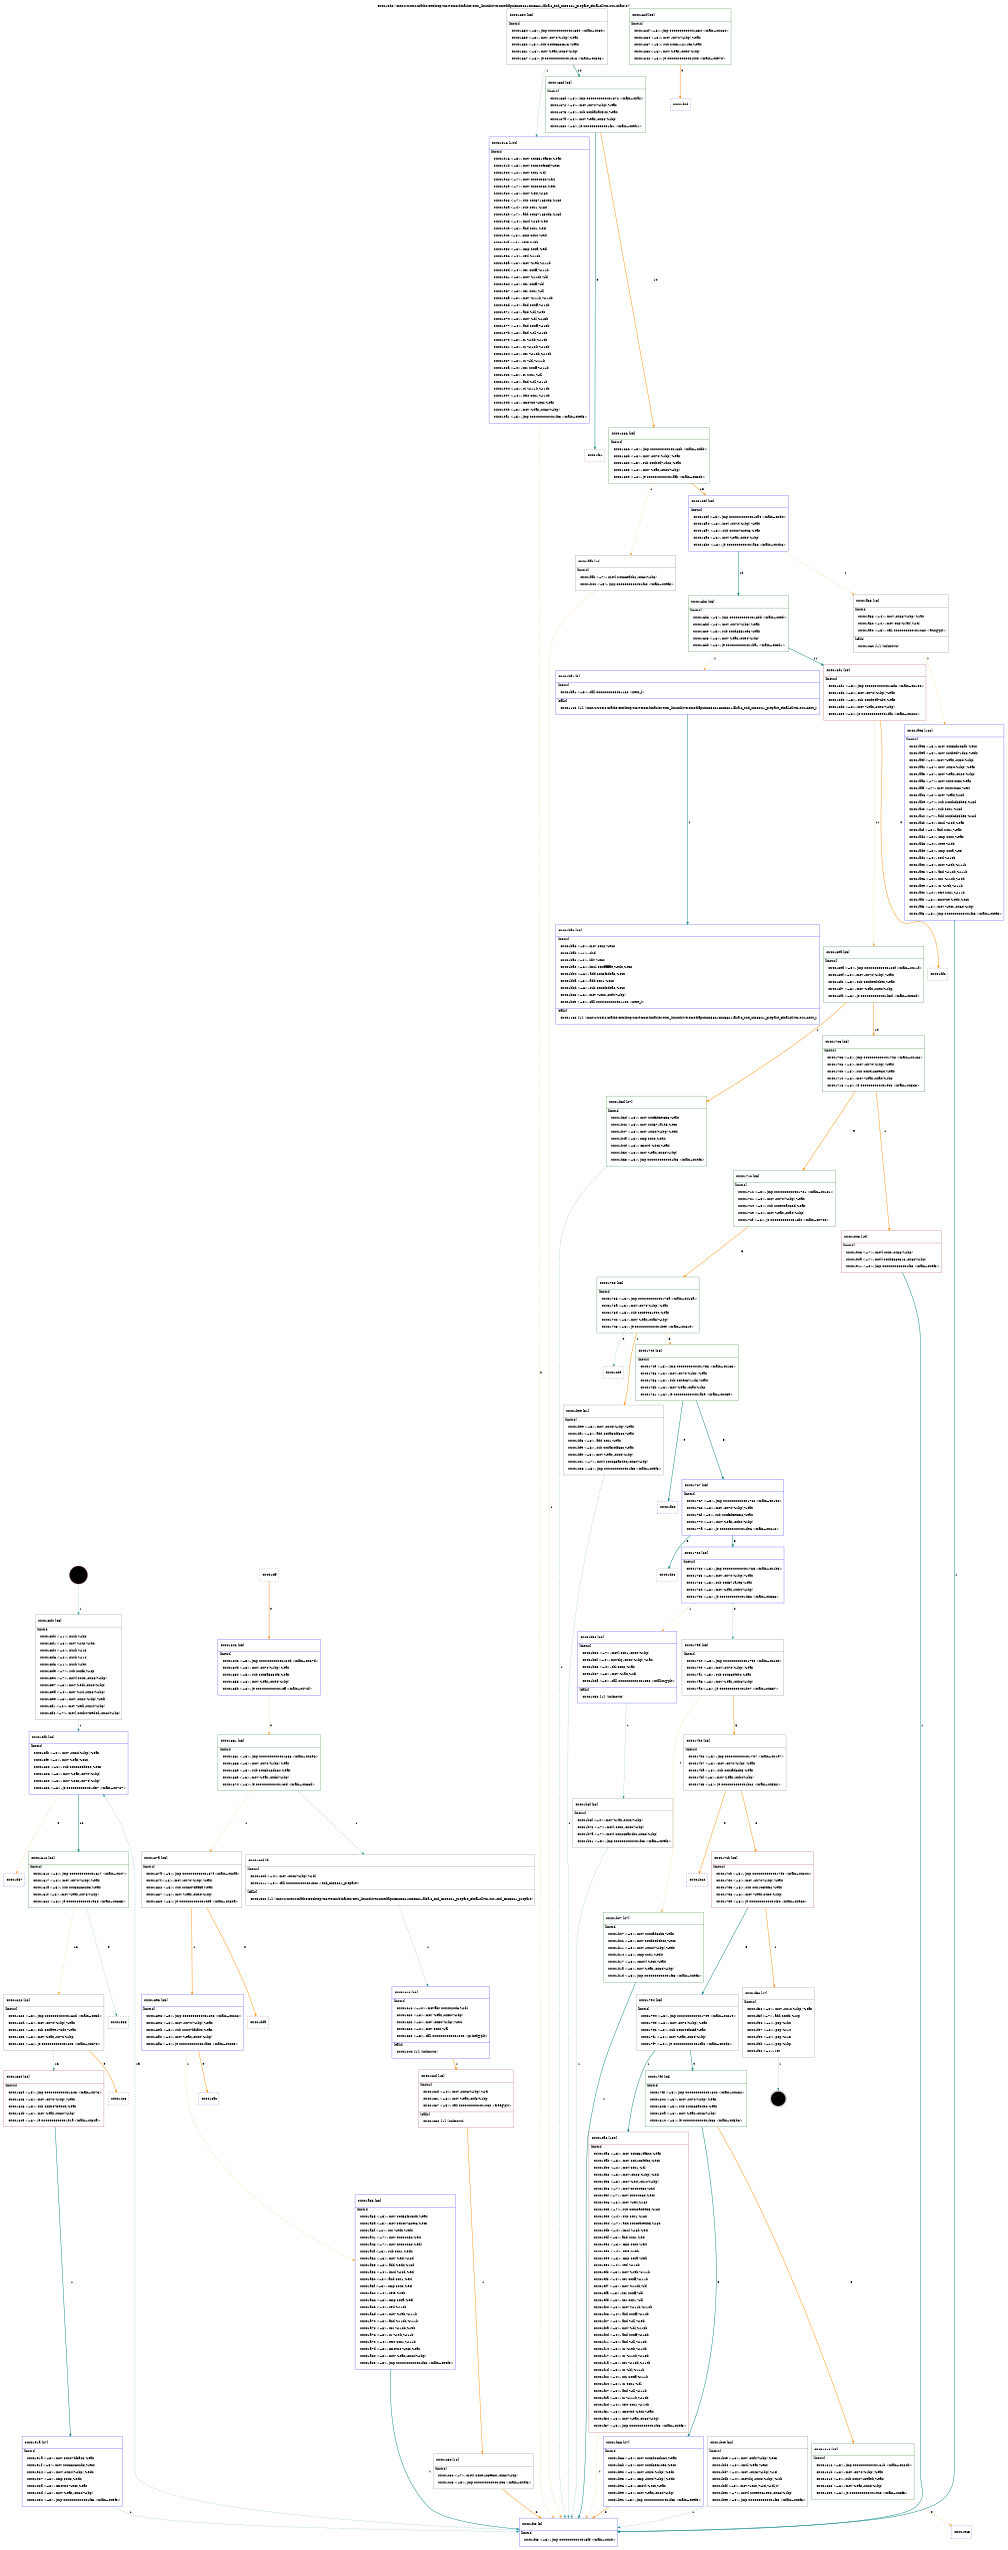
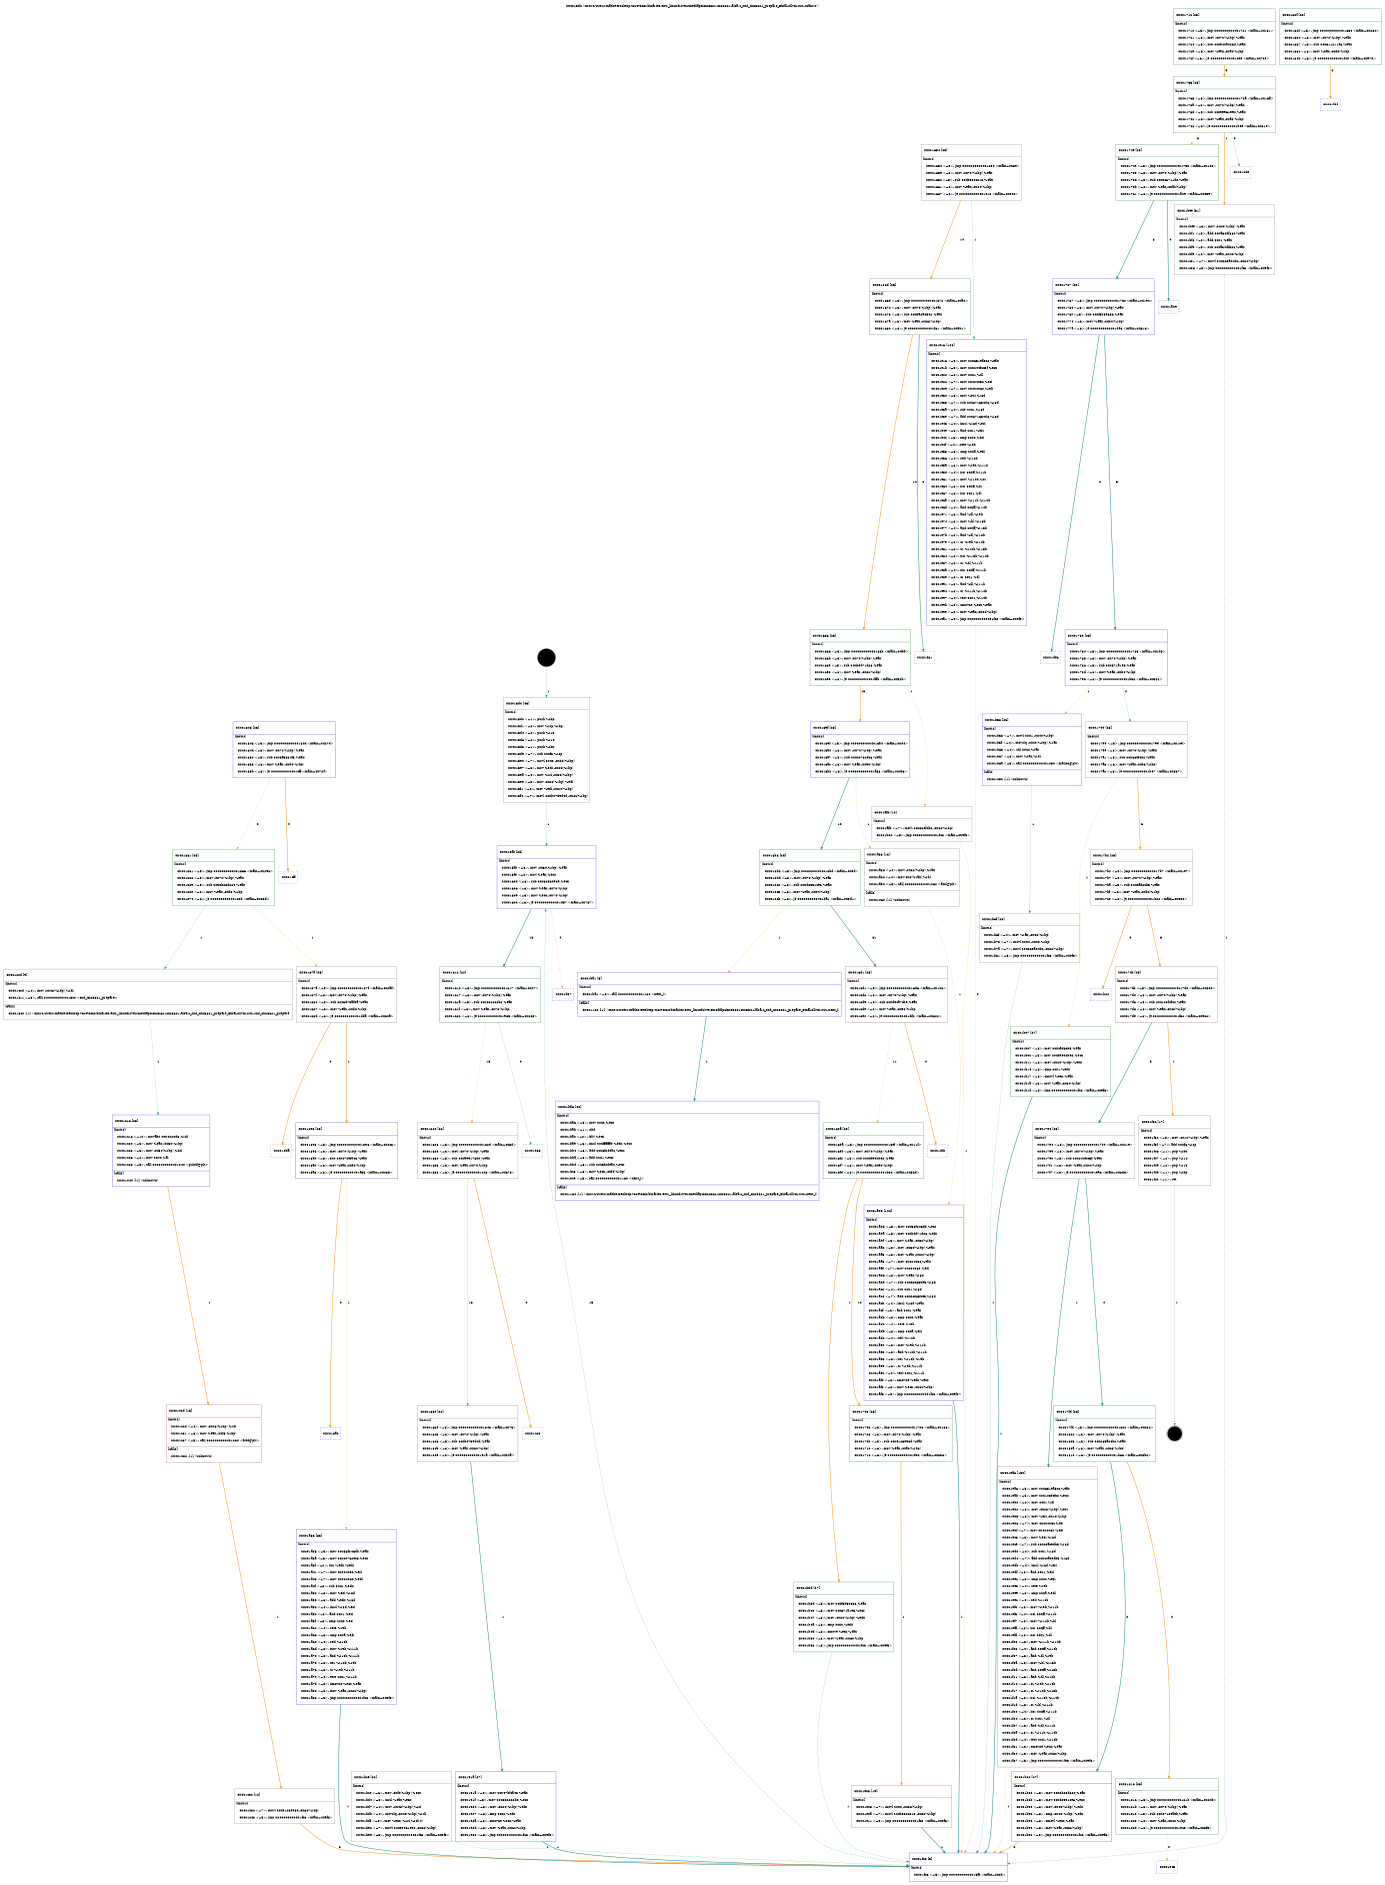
(576, 70) -> (946, 239)
(815, 658) -> (874, 938)
(830, 1130) -> none
(269, 1609) -> (287, 823)
(314, 2528) -> (695, 1861)
